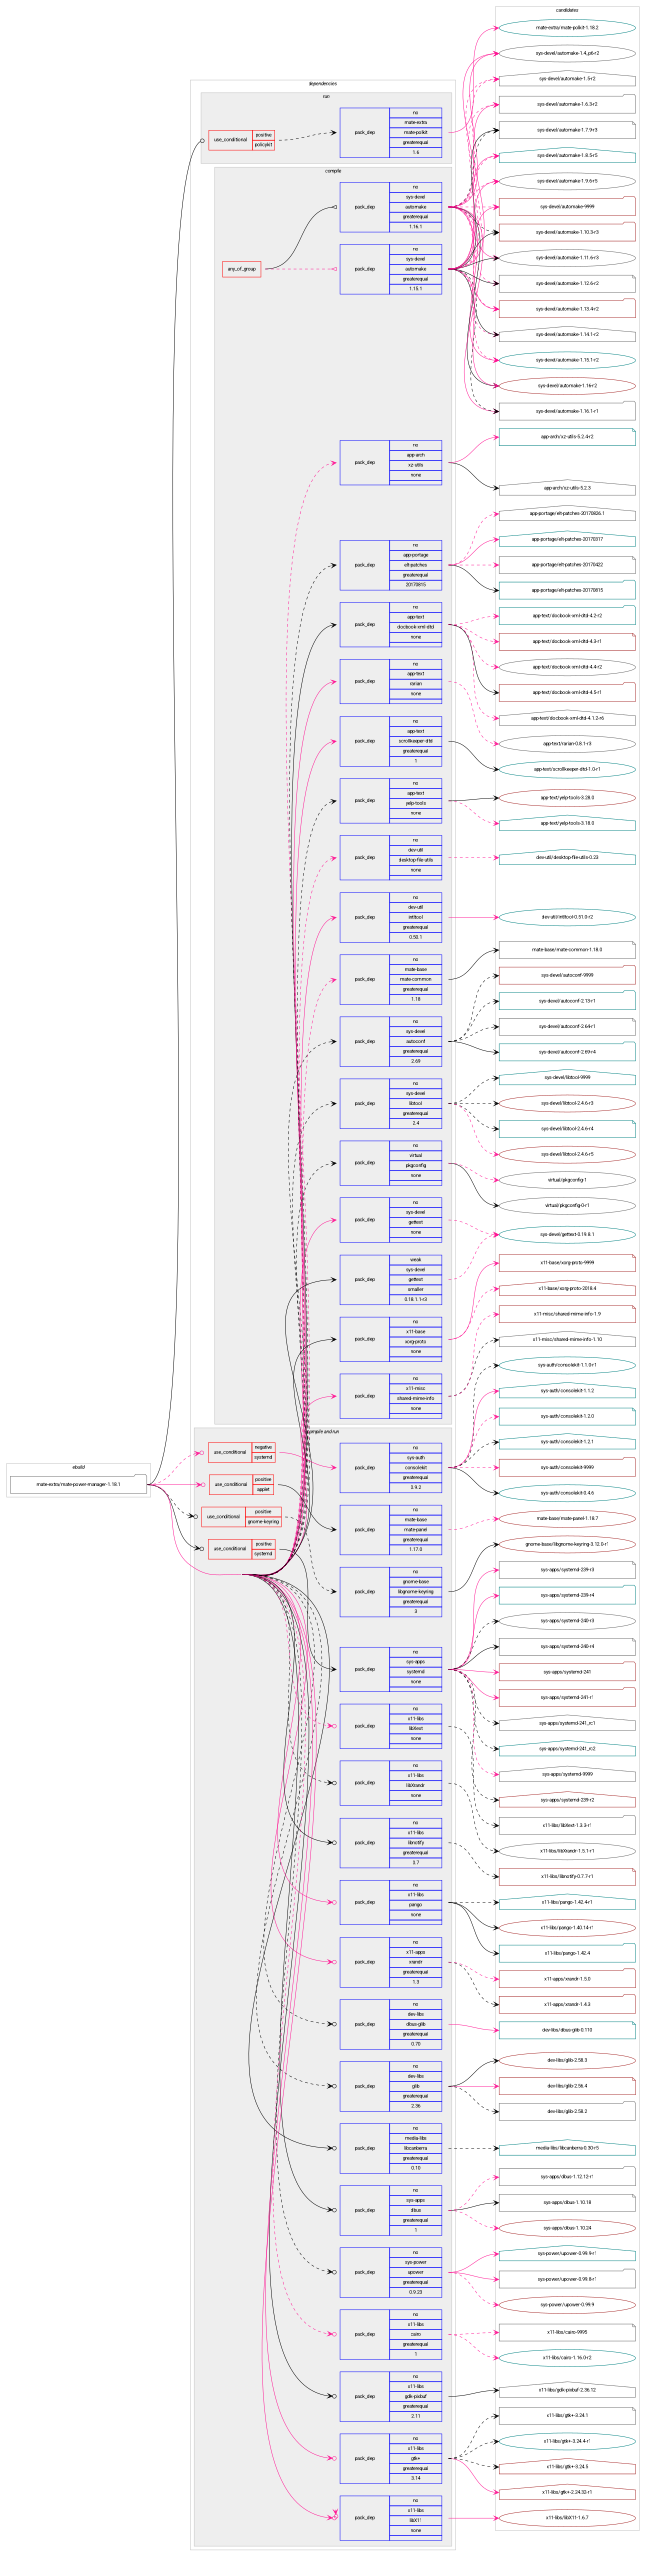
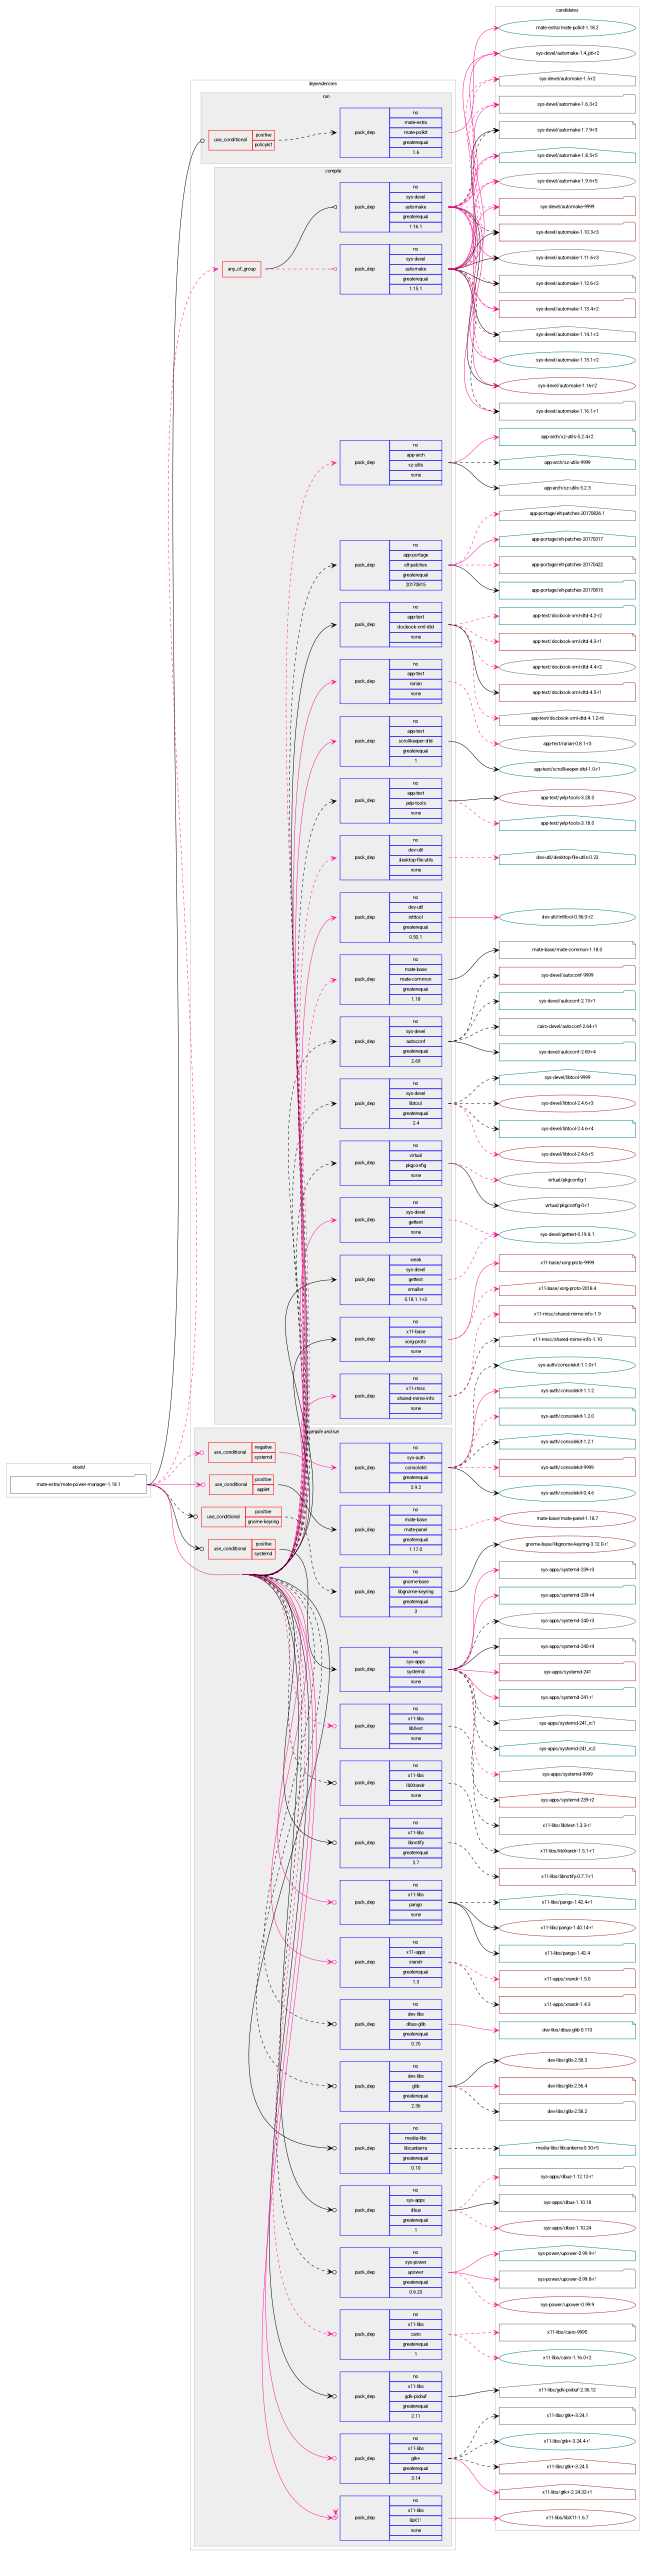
none -> (567, 463)
none -> (183, 879)
(567, 917) -> (567, 917)
(567, 1027) -> (567, 1027)
(567, 1698) -> (567, 1698)
